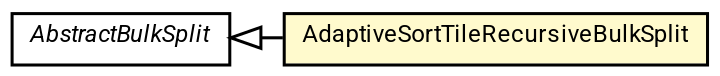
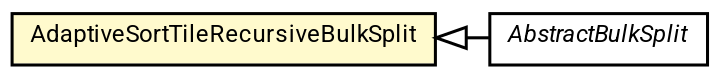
(272, 38) -> (478, 38)
